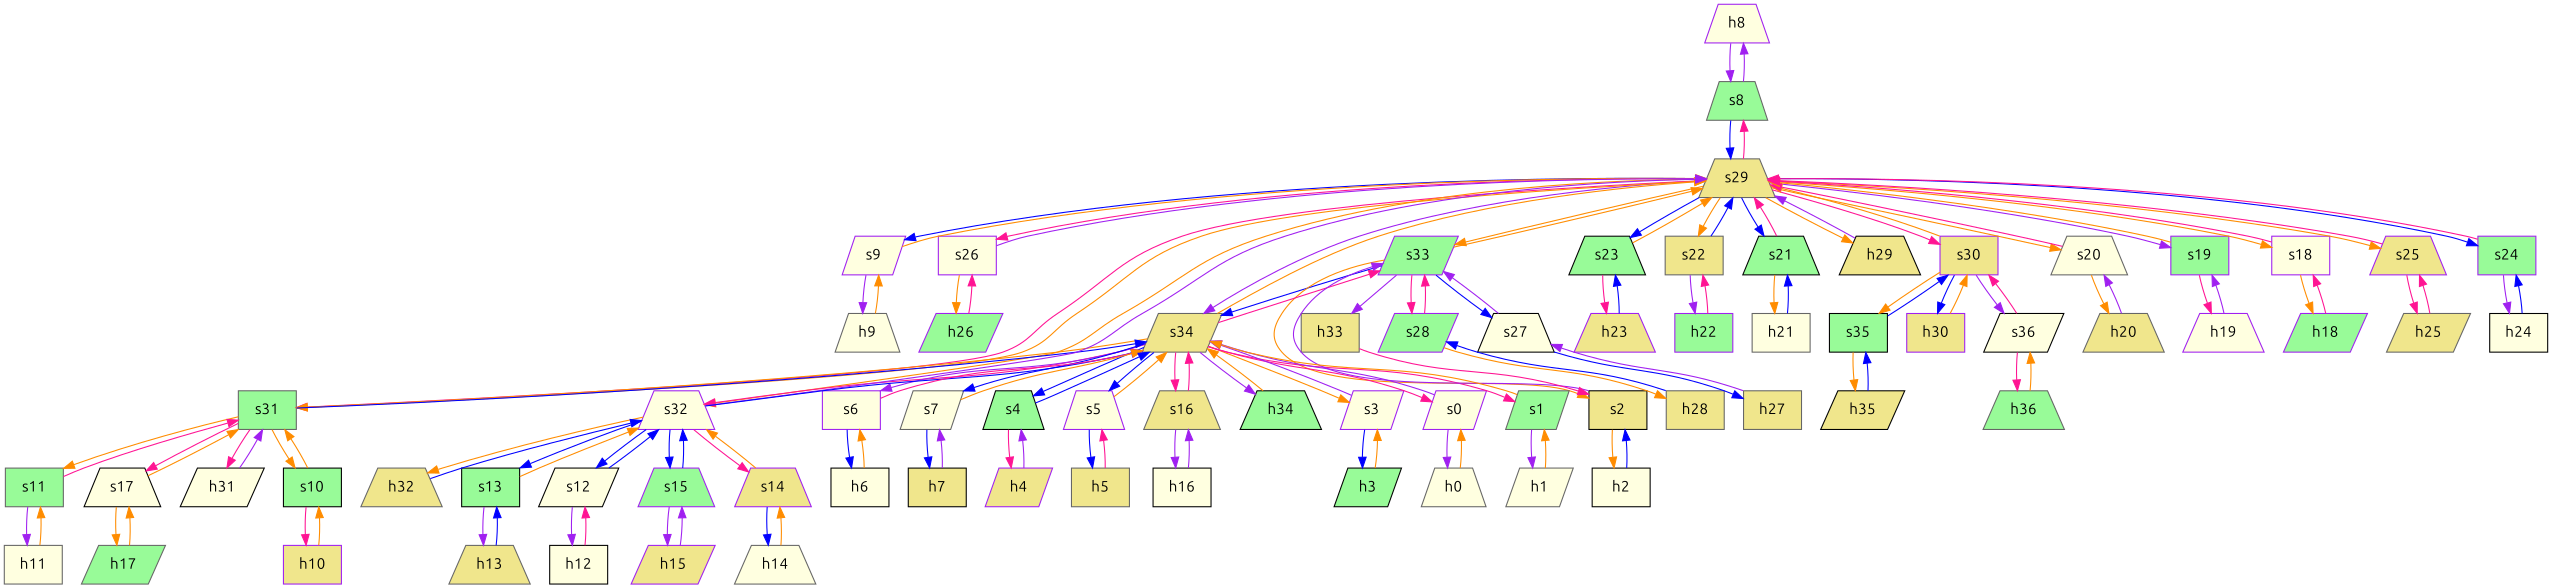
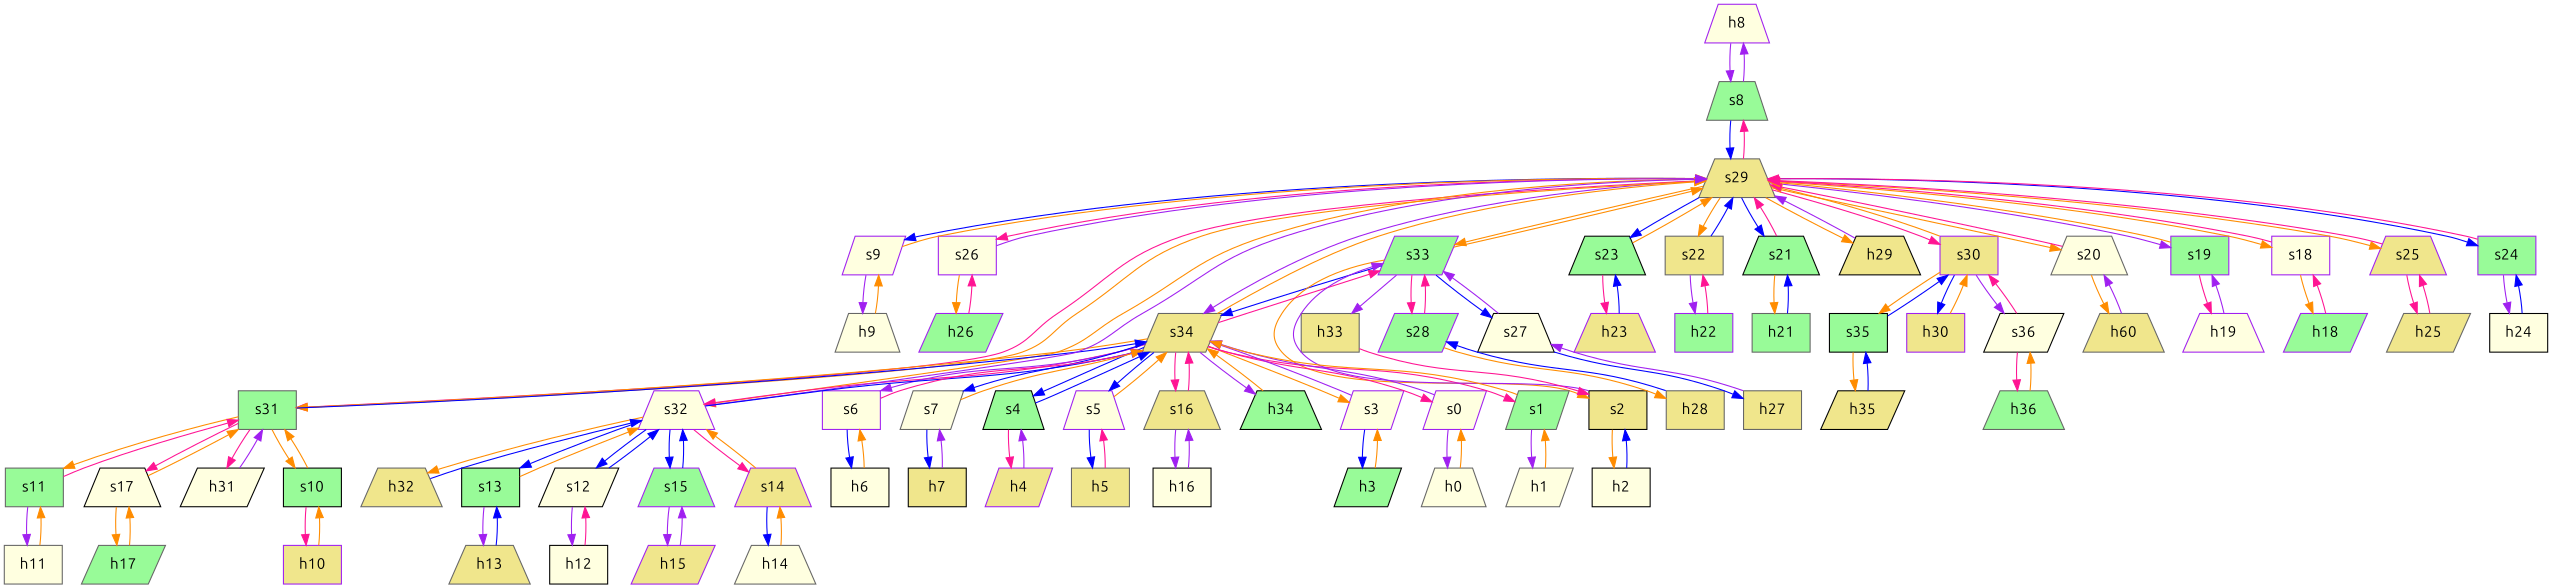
(1781, 333) -> (1781, 333)
(2124, 333) -> (2124, 333)
